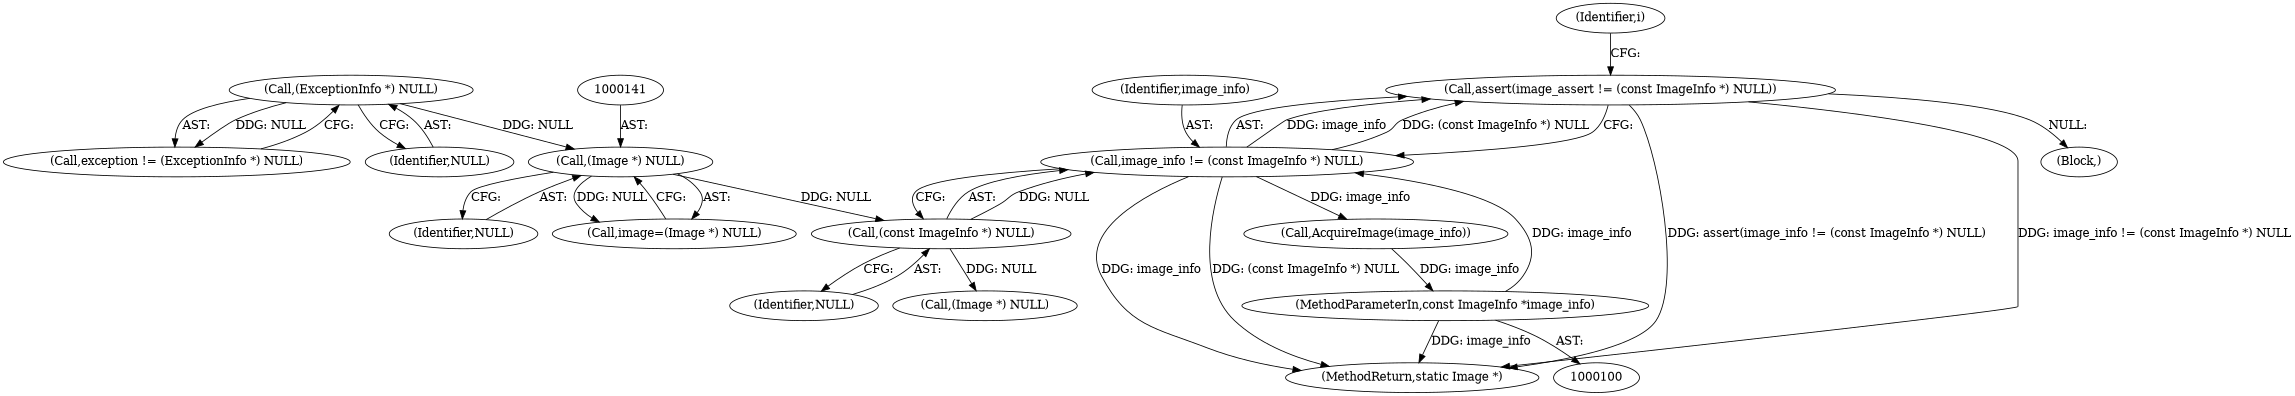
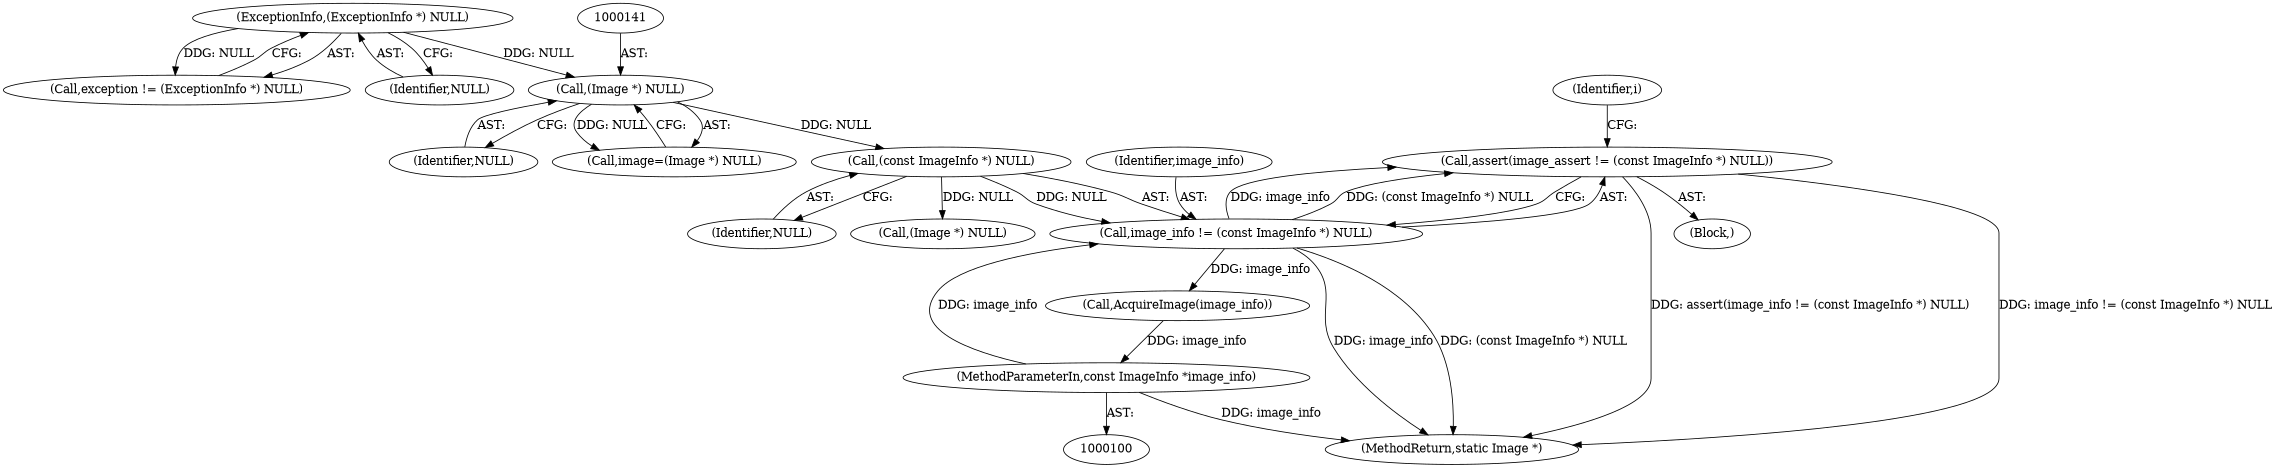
(351, 90) -> (353, 18)
(2070, 126) -> (1694, 198)
(976, 176) -> none
